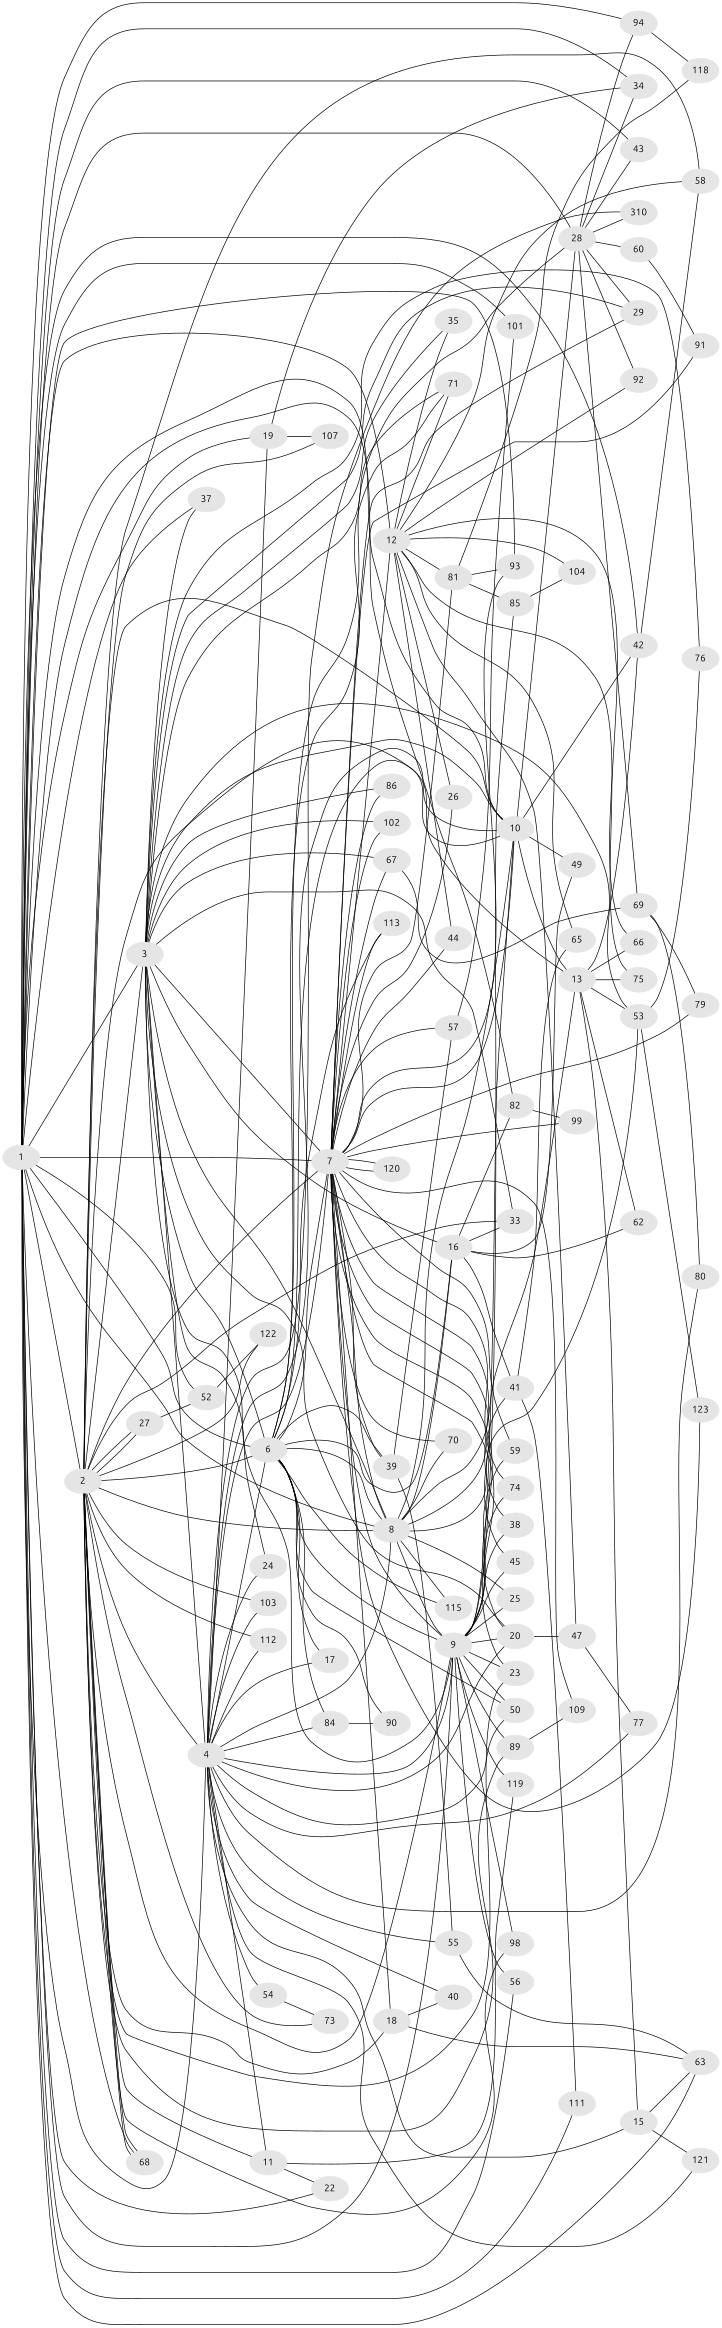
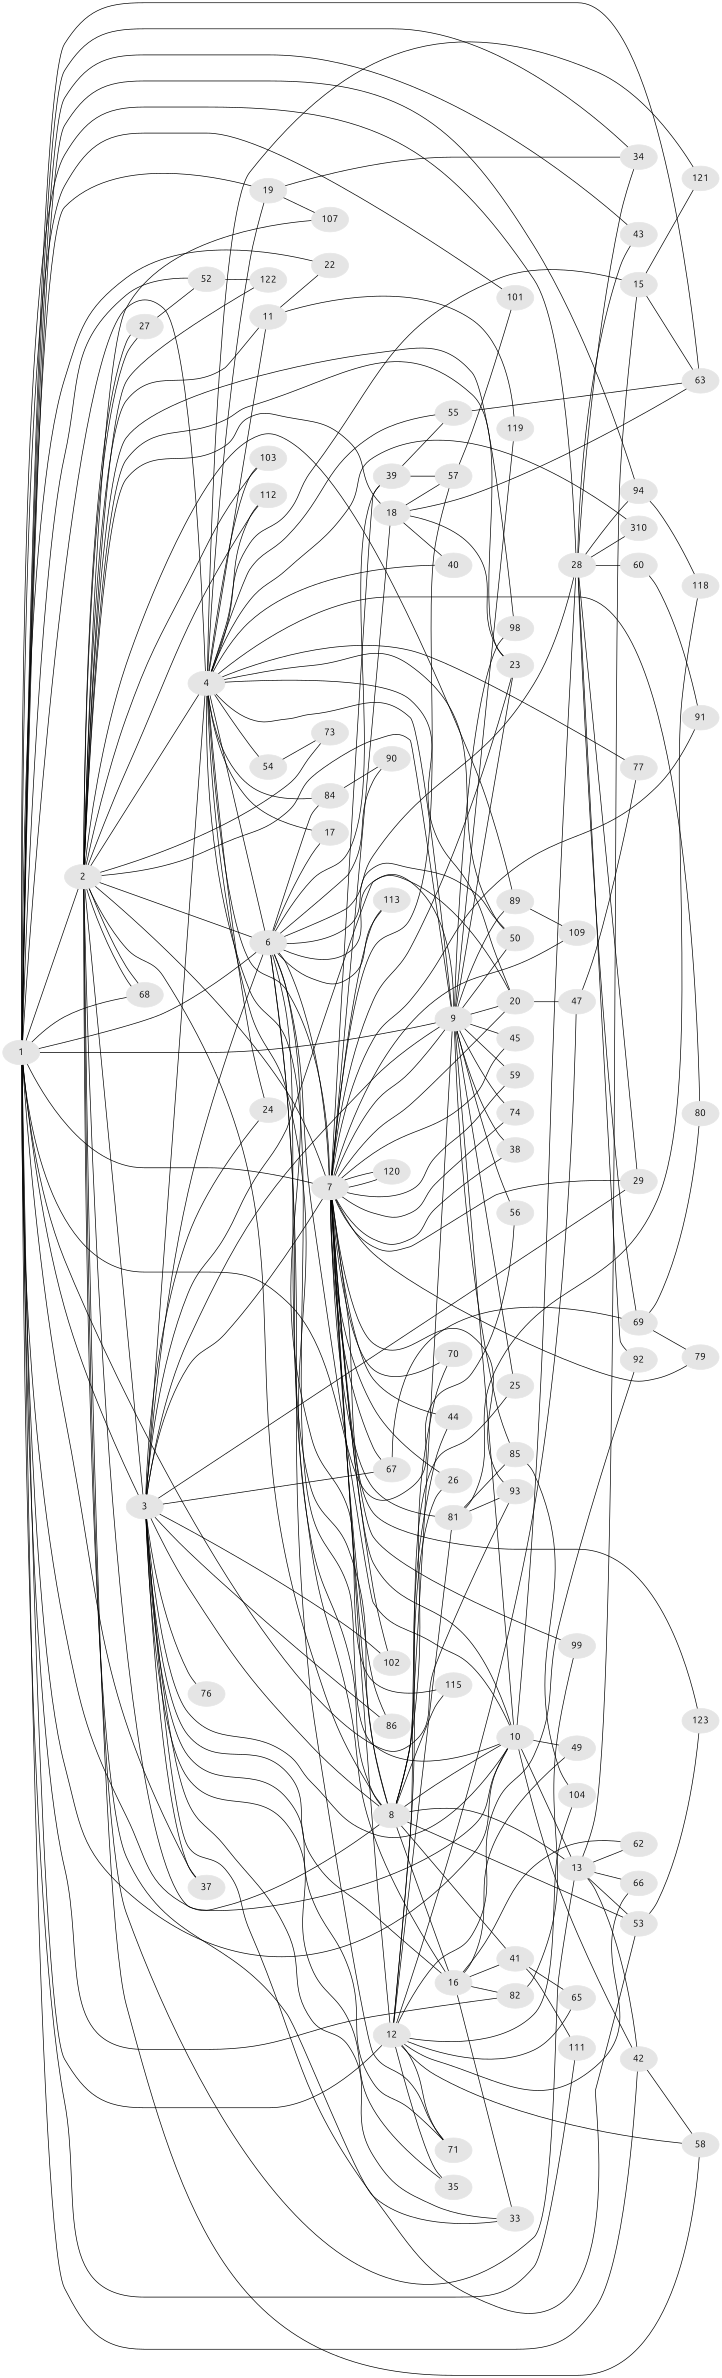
none -> (423, 495)
none -> (484, 567)
(687, 842) -> none
(639, 980) -> none
